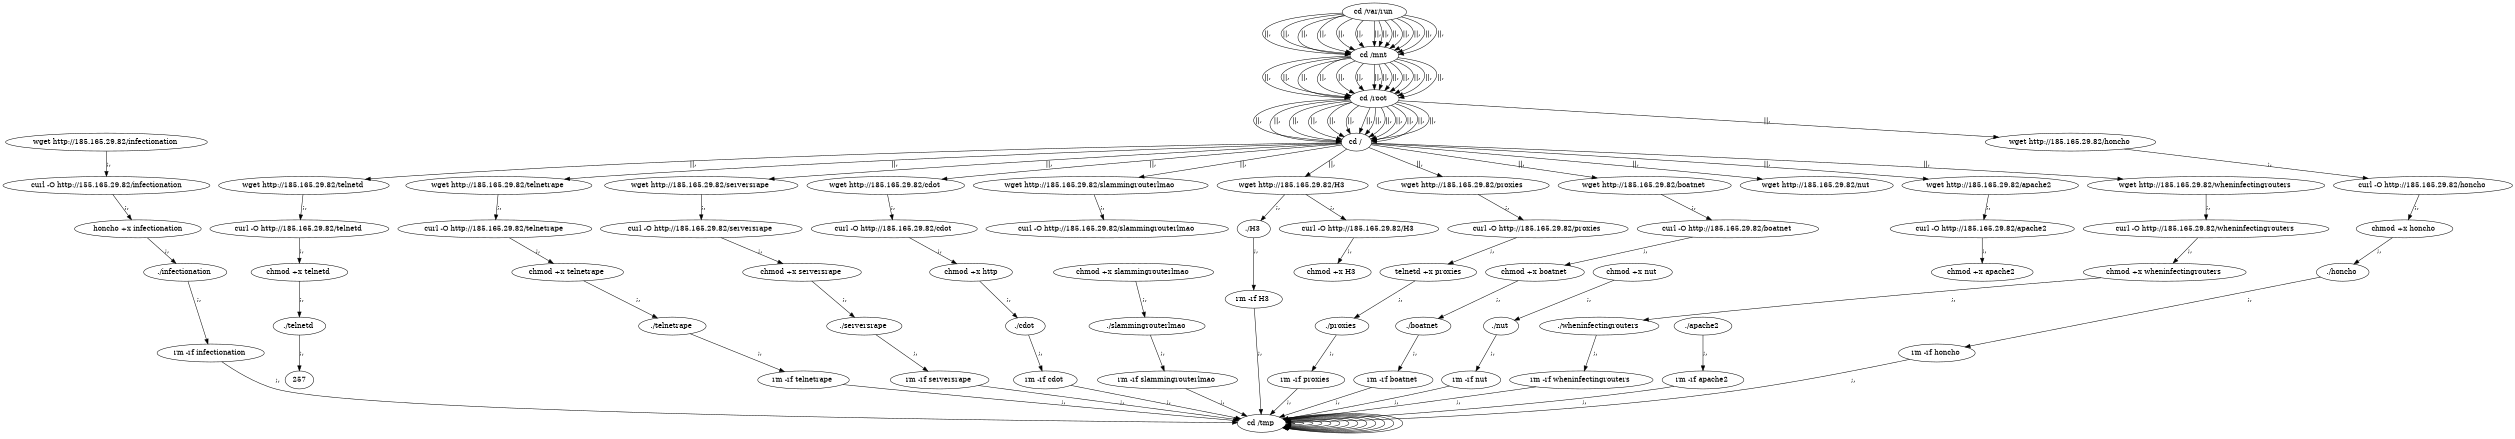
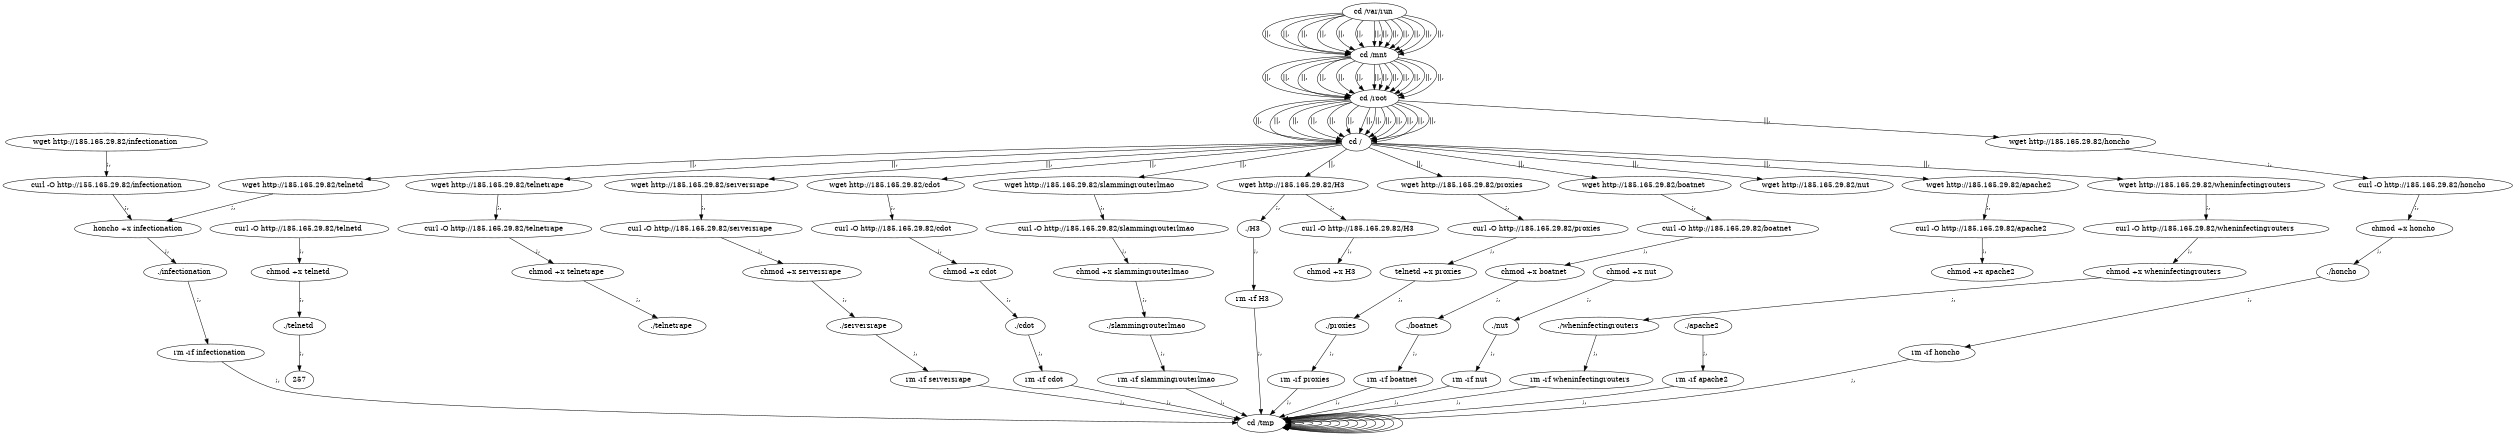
(302, 205) -> (223, 207)
none -> (1119, 248)
(971, 272) -> (971, 272)
(804, 380) -> none
